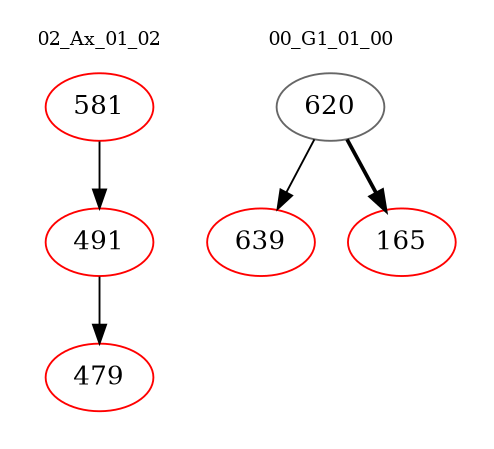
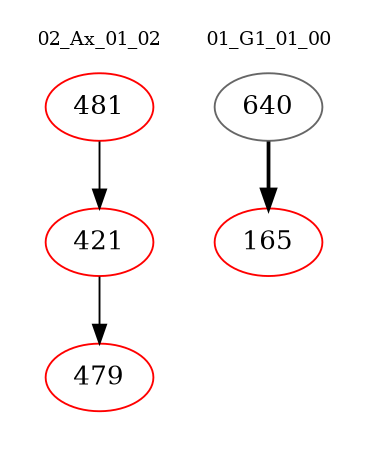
(331, 40) -> (269, 40)
(100, 107) -> (100, 107)
(330, 107) -> (269, 107)
(100, 242) -> (100, 242)
(261, 242) -> none
